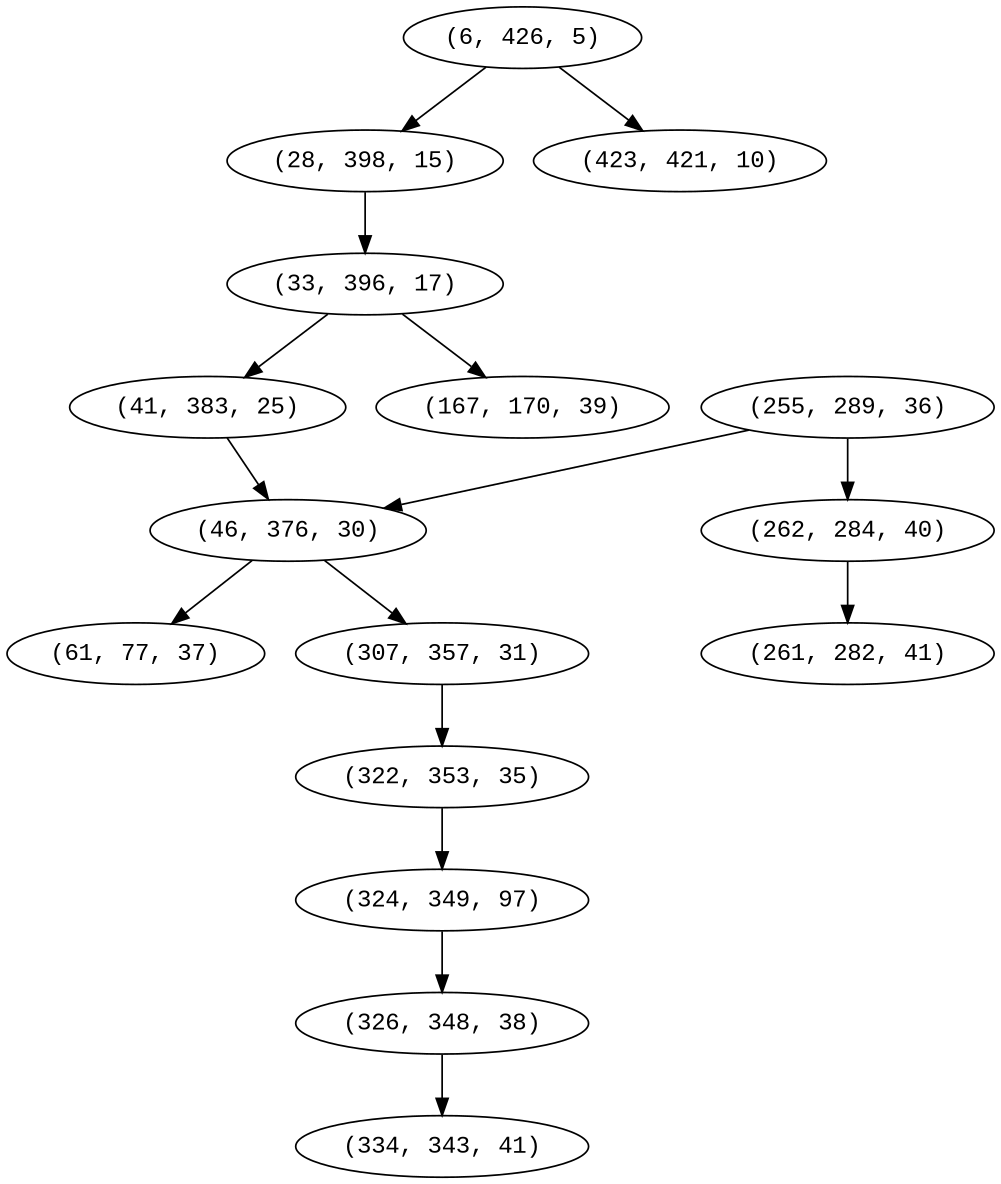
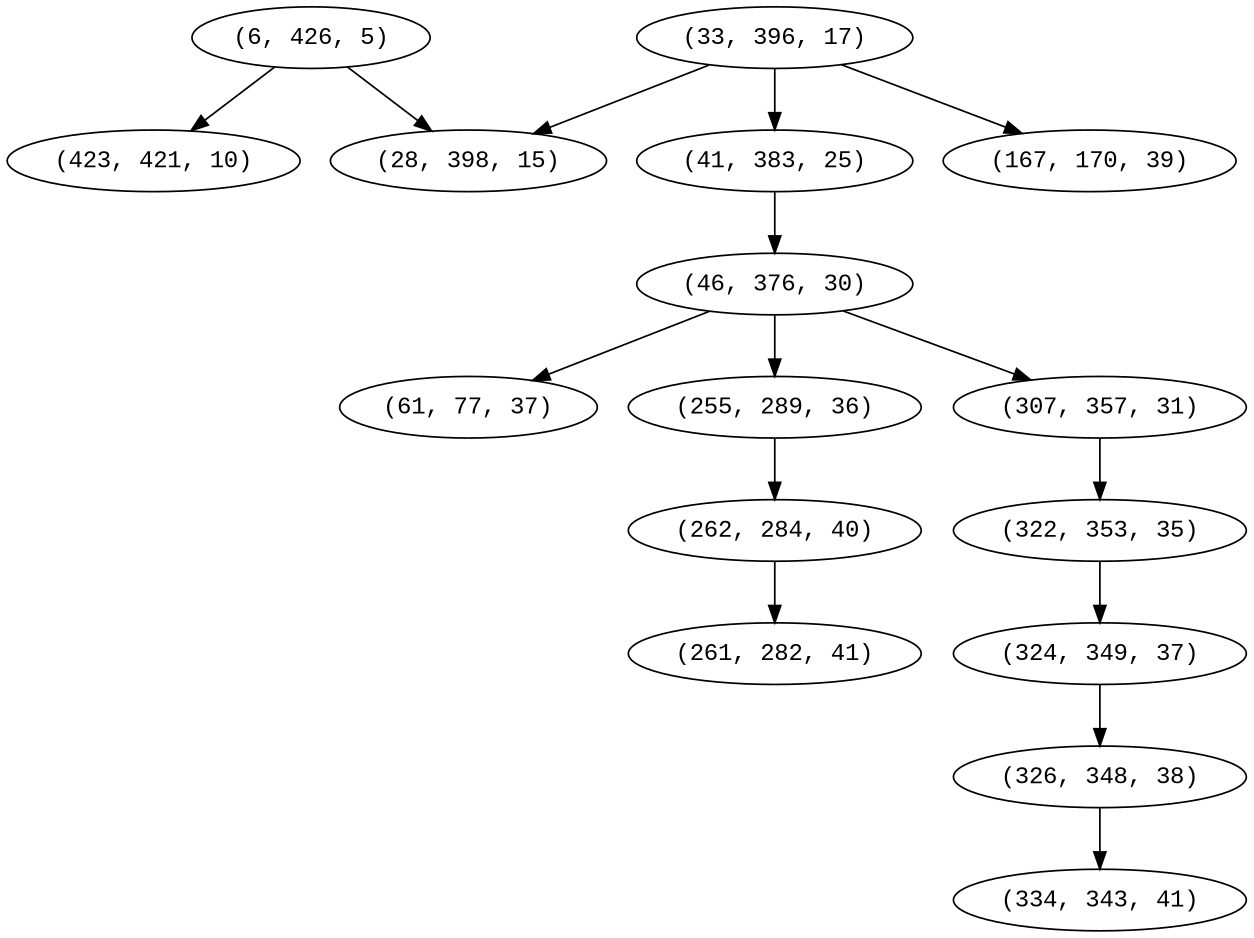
(365, 214) -> (629, 96)
(575, 467) -> (775, 337)
(442, 900) -> (1100, 654)
